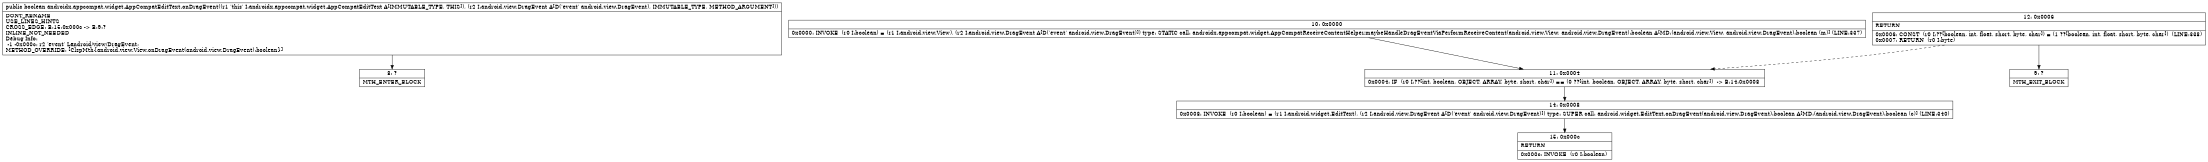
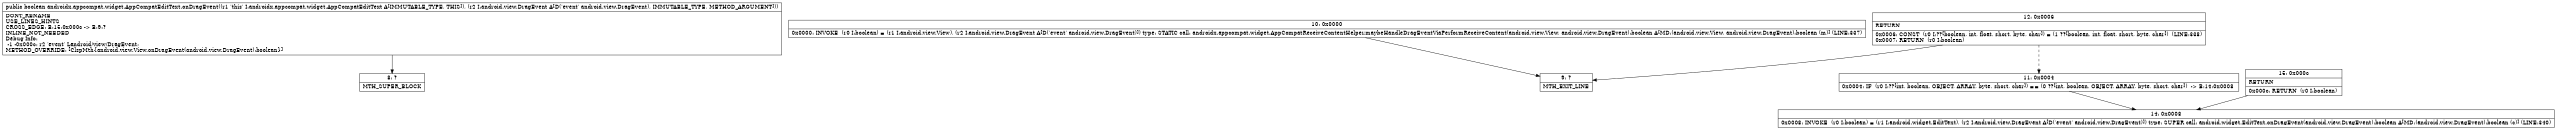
(1916, 40) -> (1921, 40)
(1444, 53) -> (1451, 57)
(392, 82) -> (392, 87)
(2039, 82) -> (1566, 87)
(1565, 124) -> (2224, 102)
(1565, 155) -> (2294, 91)
